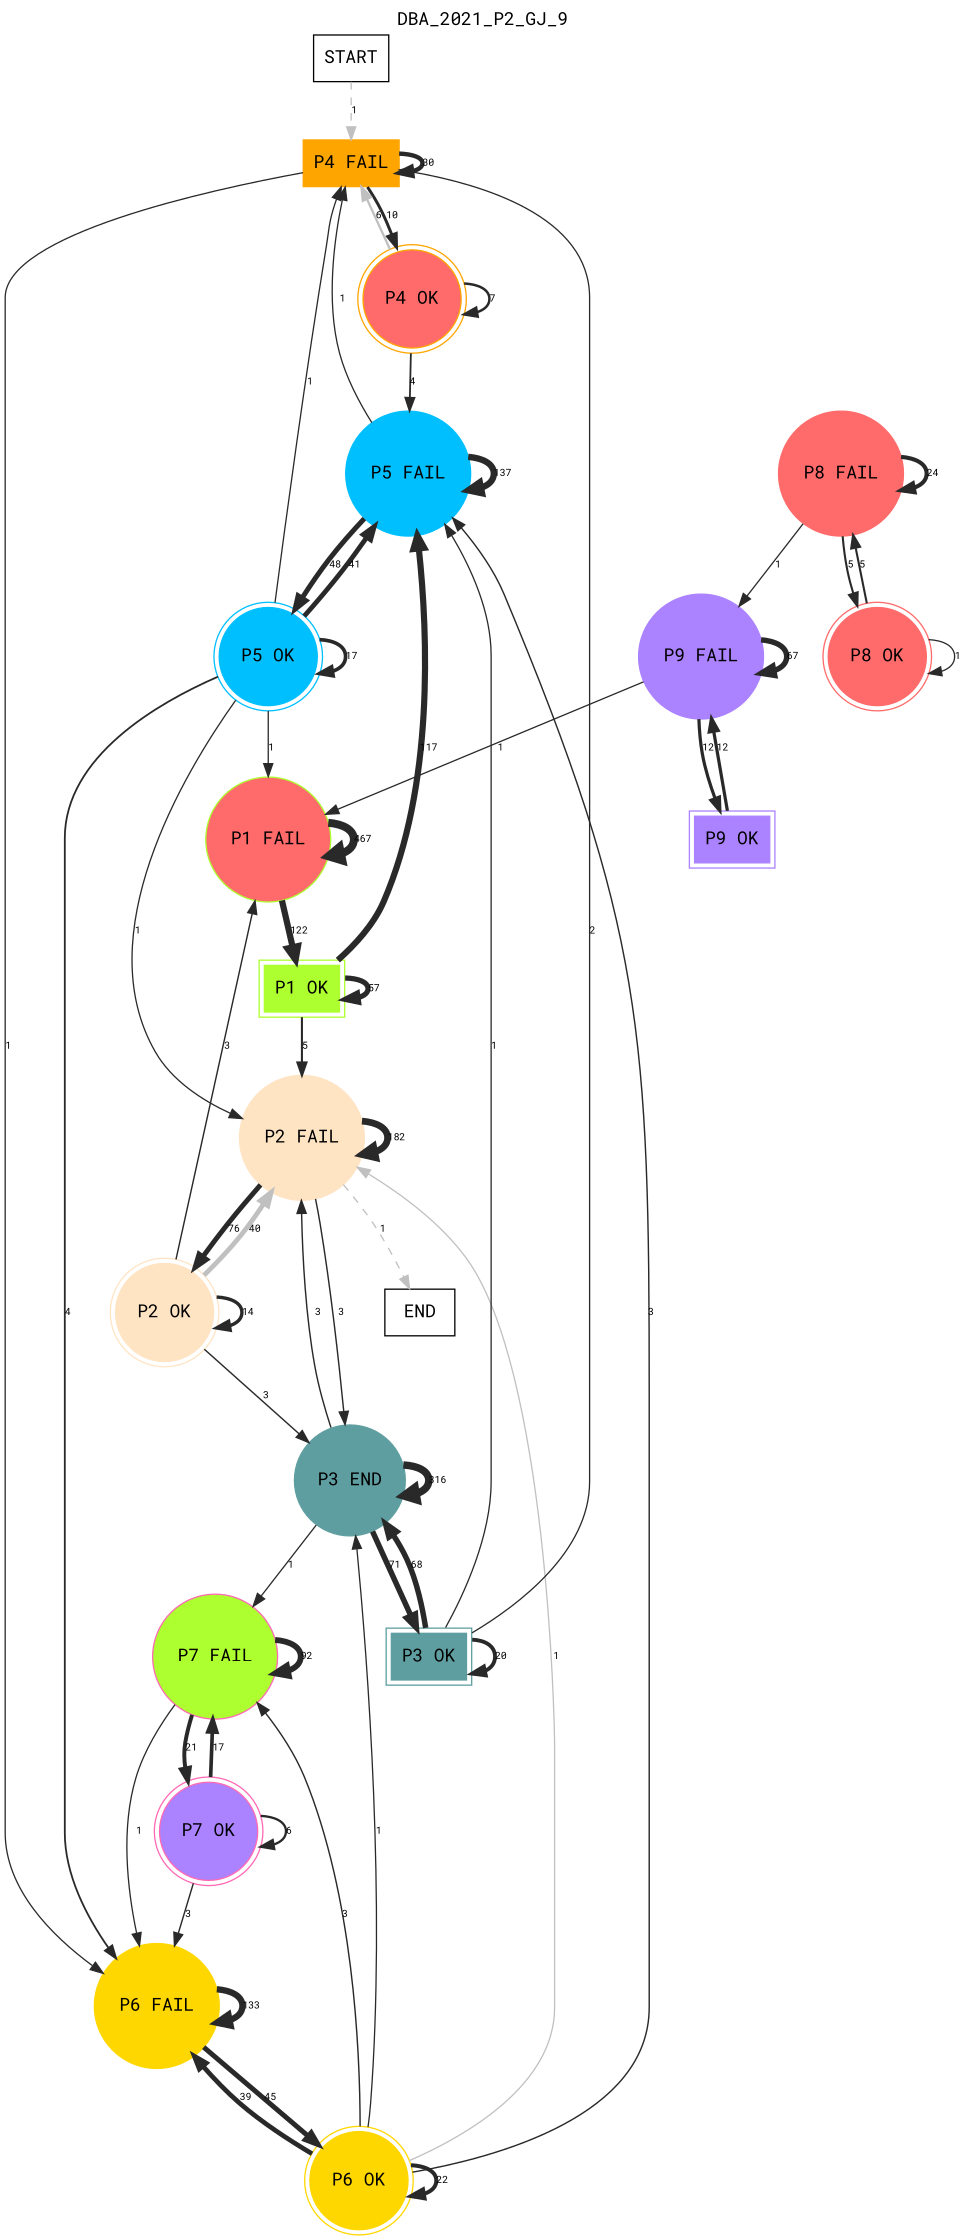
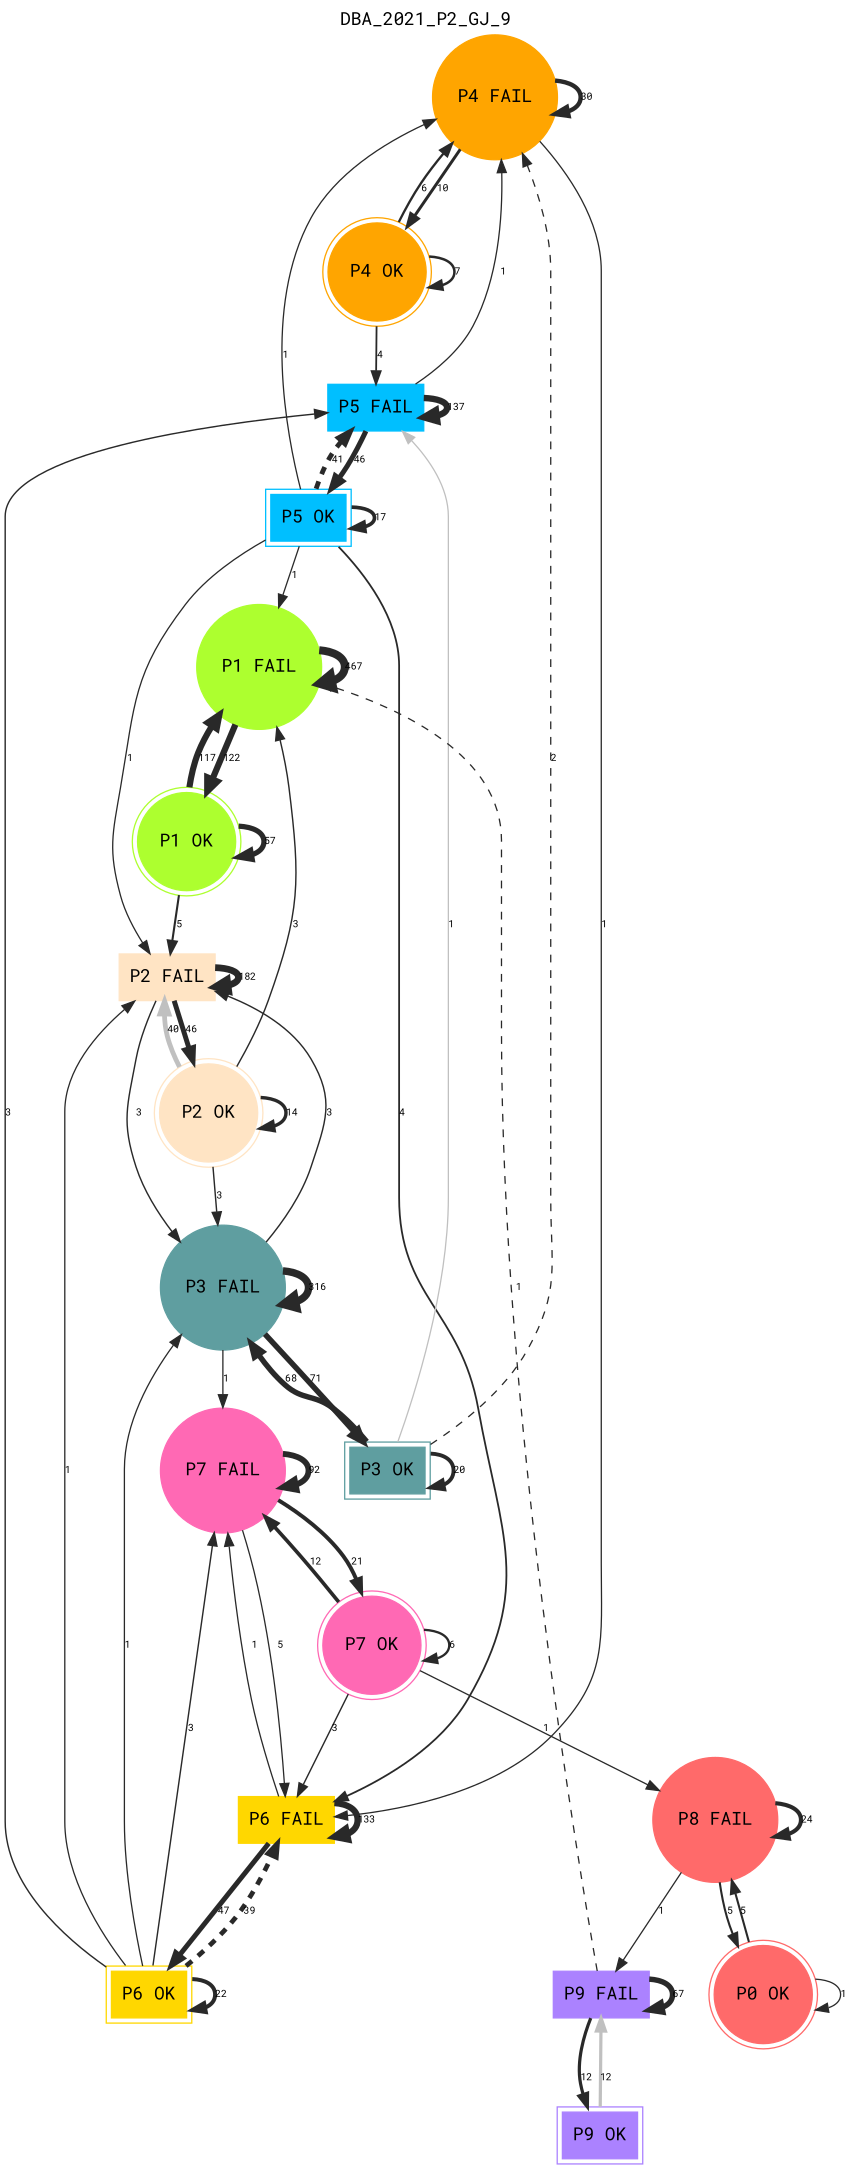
(351, 58) -> none
(351, 163) -> (495, 97)
(379, 224) -> (419, 186)
(412, 299) -> (377, 272)
(408, 474) -> (376, 408)
(336, 565) -> (360, 460)
(337, 578) -> (326, 464)
(268, 657) -> (308, 518)
(701, 657) -> (601, 1995)
(877, 657) -> (763, 1995)
(483, 749) -> (512, 1286)
(419, 765) -> (197, 755)
(721, 771) -> (601, 2069)
(268, 840) -> (259, 667)
(590, 872) -> (551, 827)
(302, 989) -> (187, 842)
(491, 1082) -> (448, 939)
(302, 1138) -> (167, 977)
(235, 1229) -> (192, 1030)
(420, 1312) -> none
(350, 1480) -> (223, 1288)
(215, 1657) -> (223, 1471)
none -> (246, 1673)
(552, 1673) -> (65, 1485)
none -> (534, 1728)
(219, 1748) -> (316, 1562)
(139, 1831) -> (281, 1645)
(209, 1831) -> (372, 1645)
(157, 2006) -> (286, 1820)
(271, 2097) -> (224, 1911)
(254, 2115) -> (236, 1916)
(359, 2181) -> (149, 1995)
